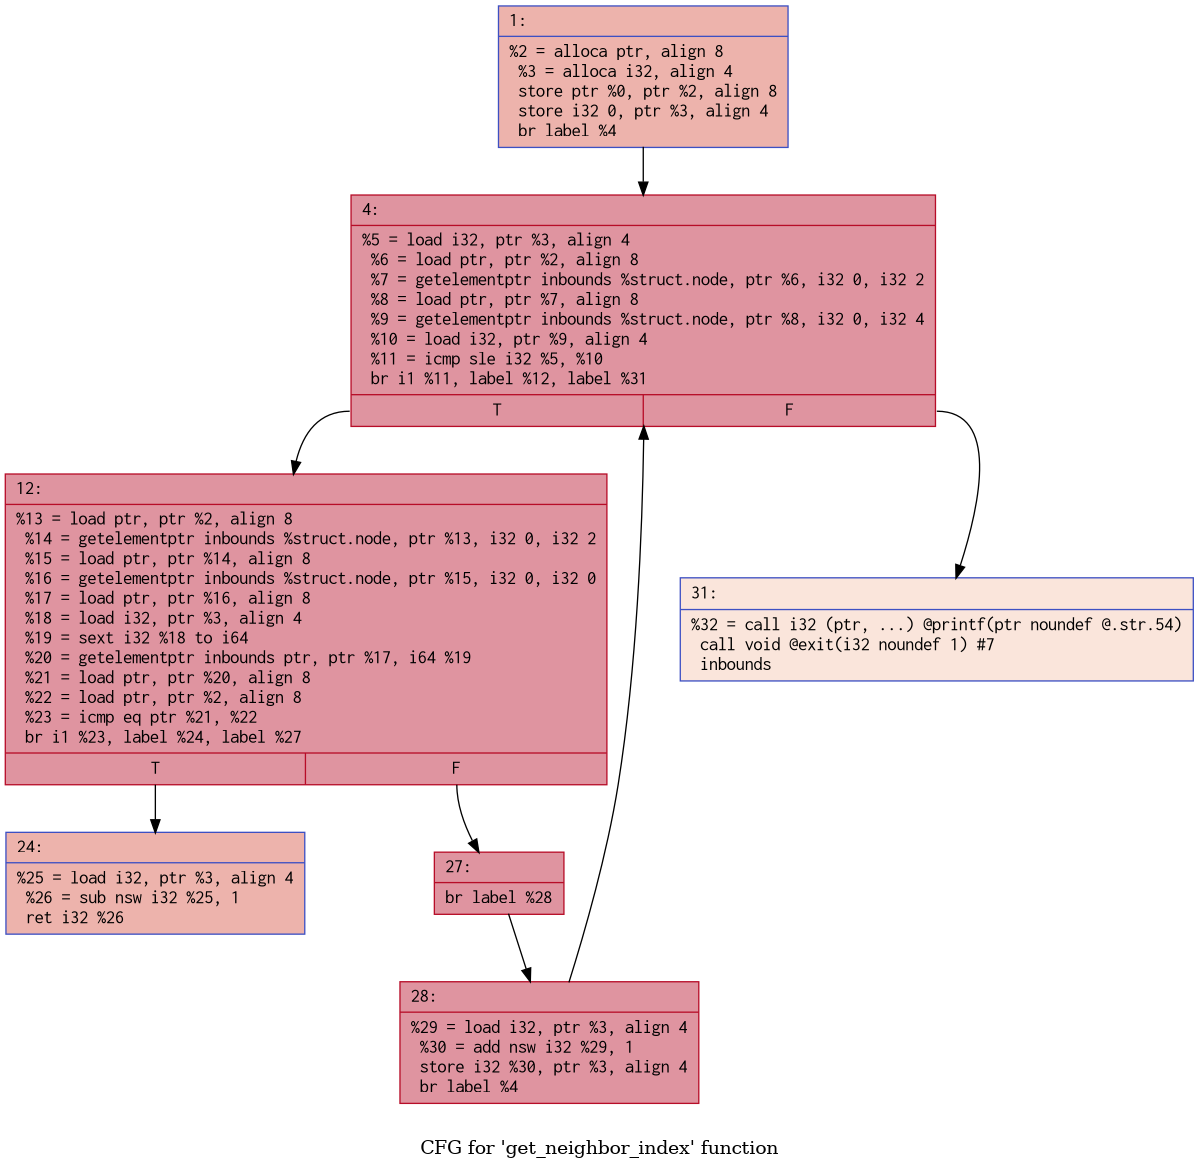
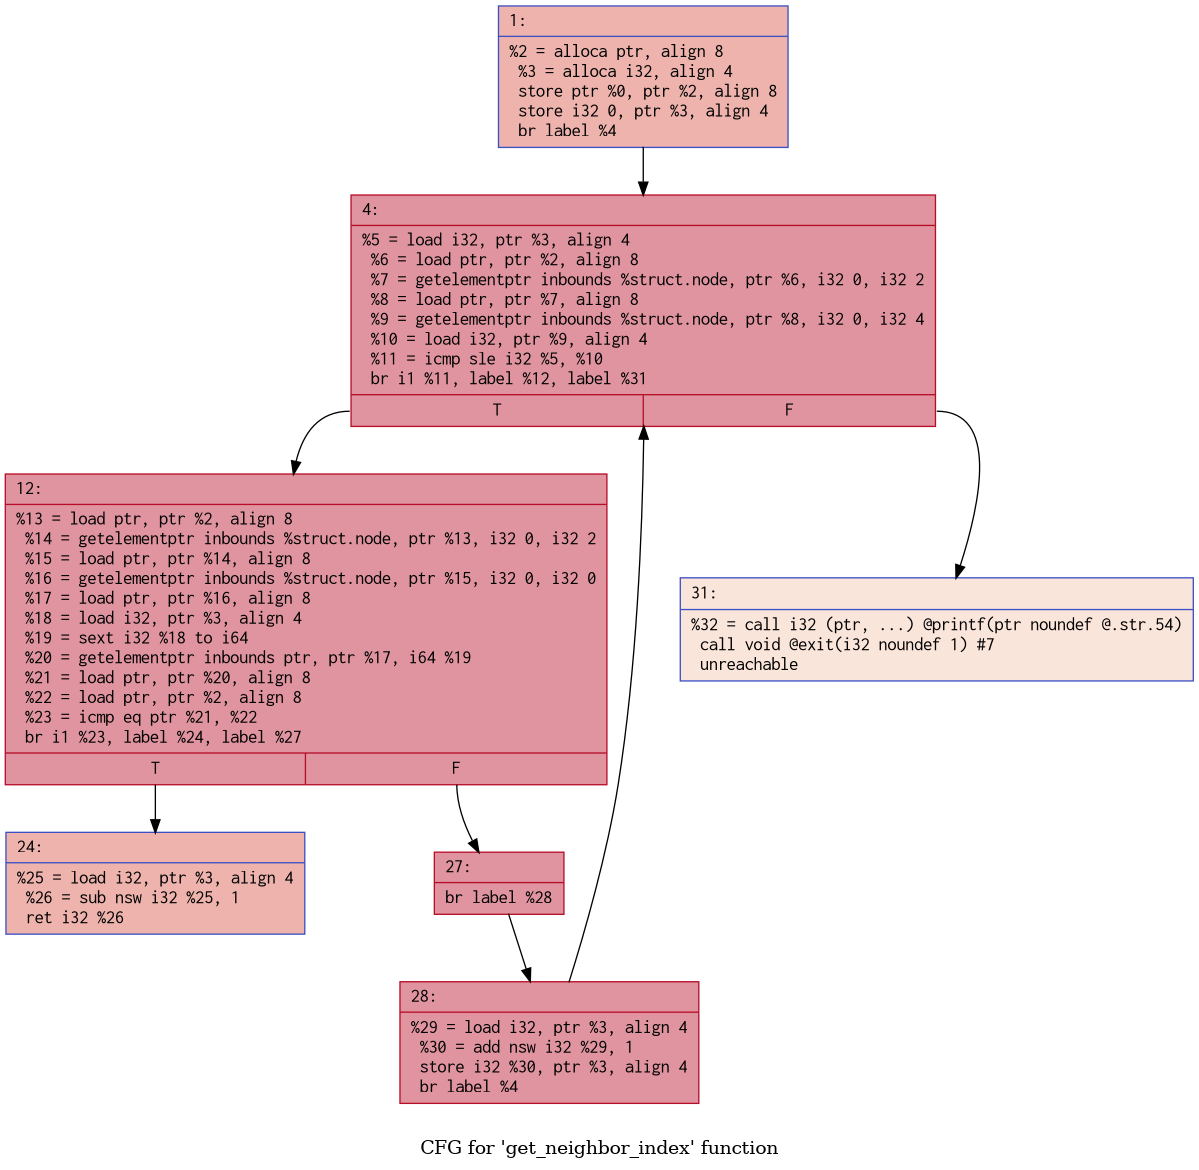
(731, 664) -> (745, 664)
